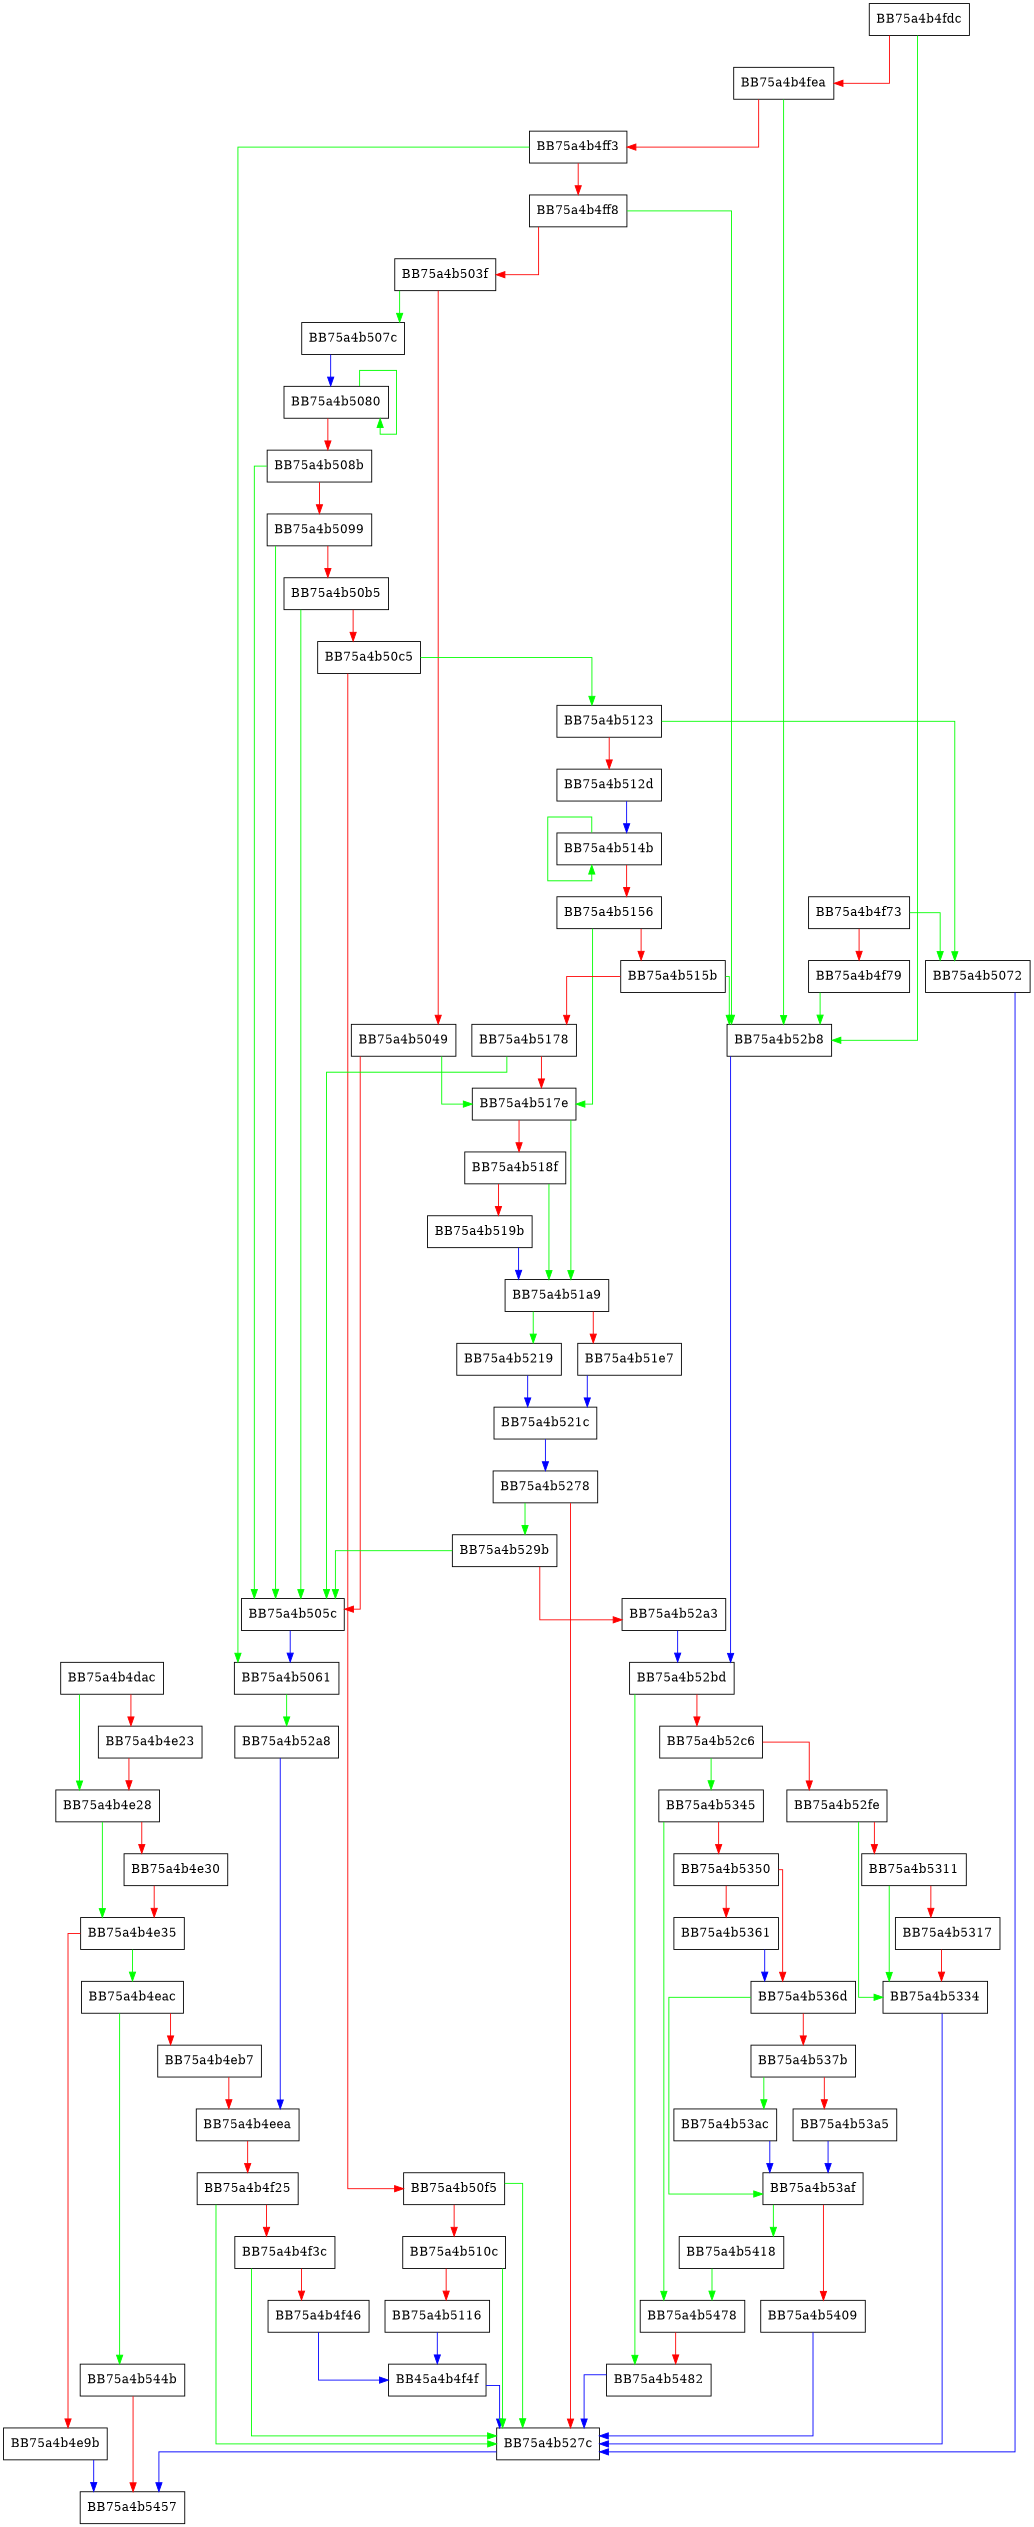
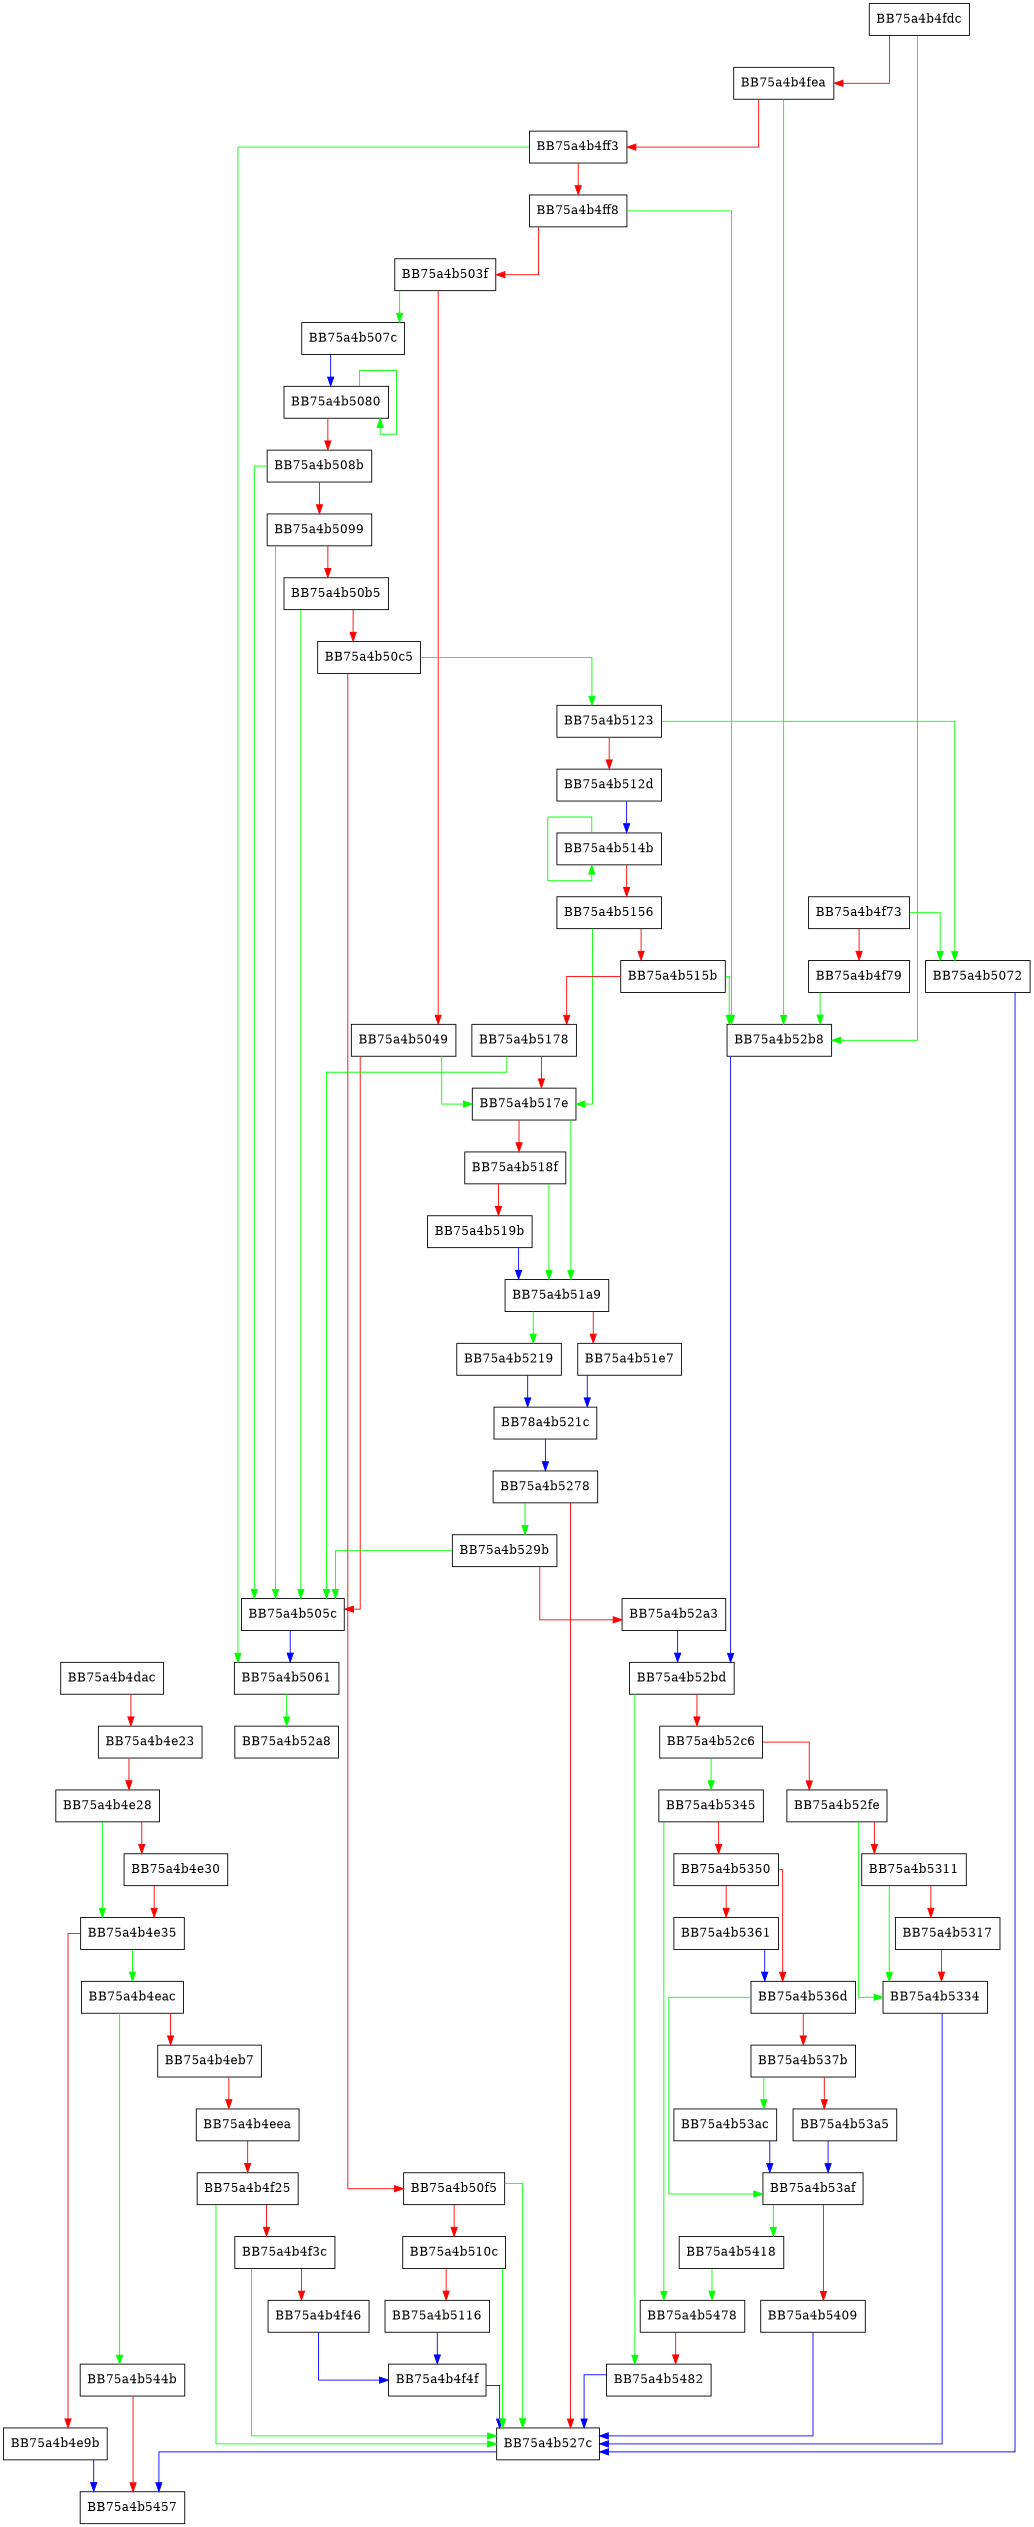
(545, 1423) -> (545, 1423)
(80, 1738) -> none
(280, 1929) -> none
(437, 2380) -> (437, 2380)
